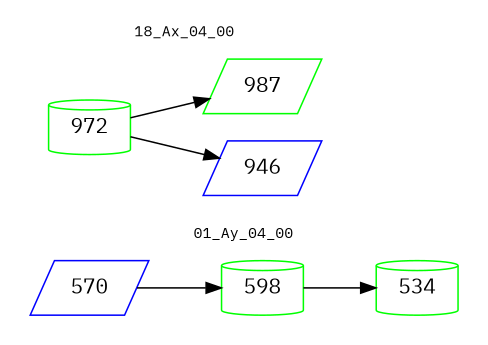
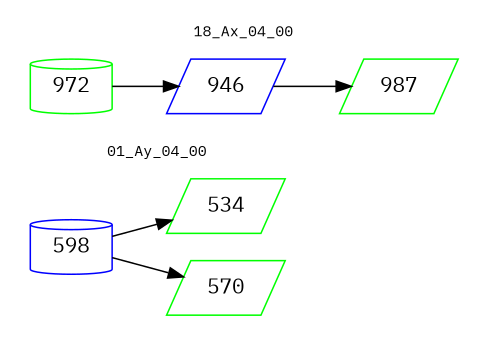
(162, 110) -> (305, 86)
(90, 288) -> (226, 288)
(171, 288) -> (140, 265)
(262, 288) -> (71, 247)
(417, 288) -> (226, 206)
